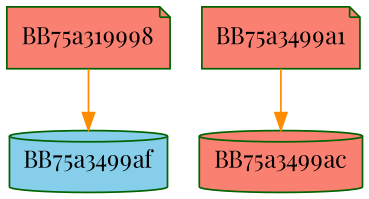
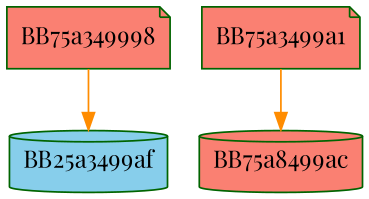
(88, 38) -> (88, 38)
(88, 161) -> (88, 161)
(281, 161) -> (281, 161)
